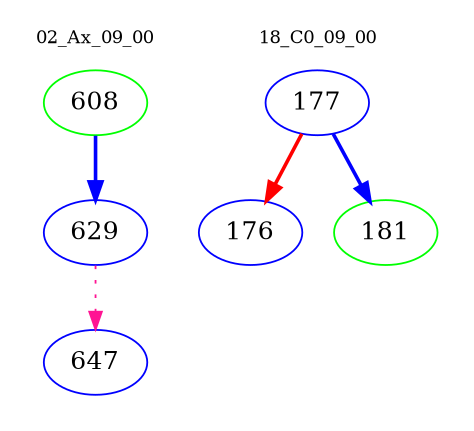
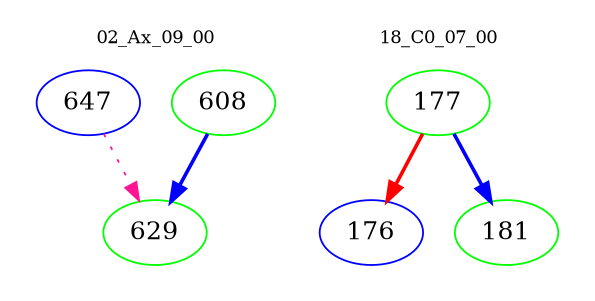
(318, 39) -> (439, 39)
(317, 103) -> (438, 103)
(96, 233) -> (155, 233)
(96, 289) -> (117, 159)
